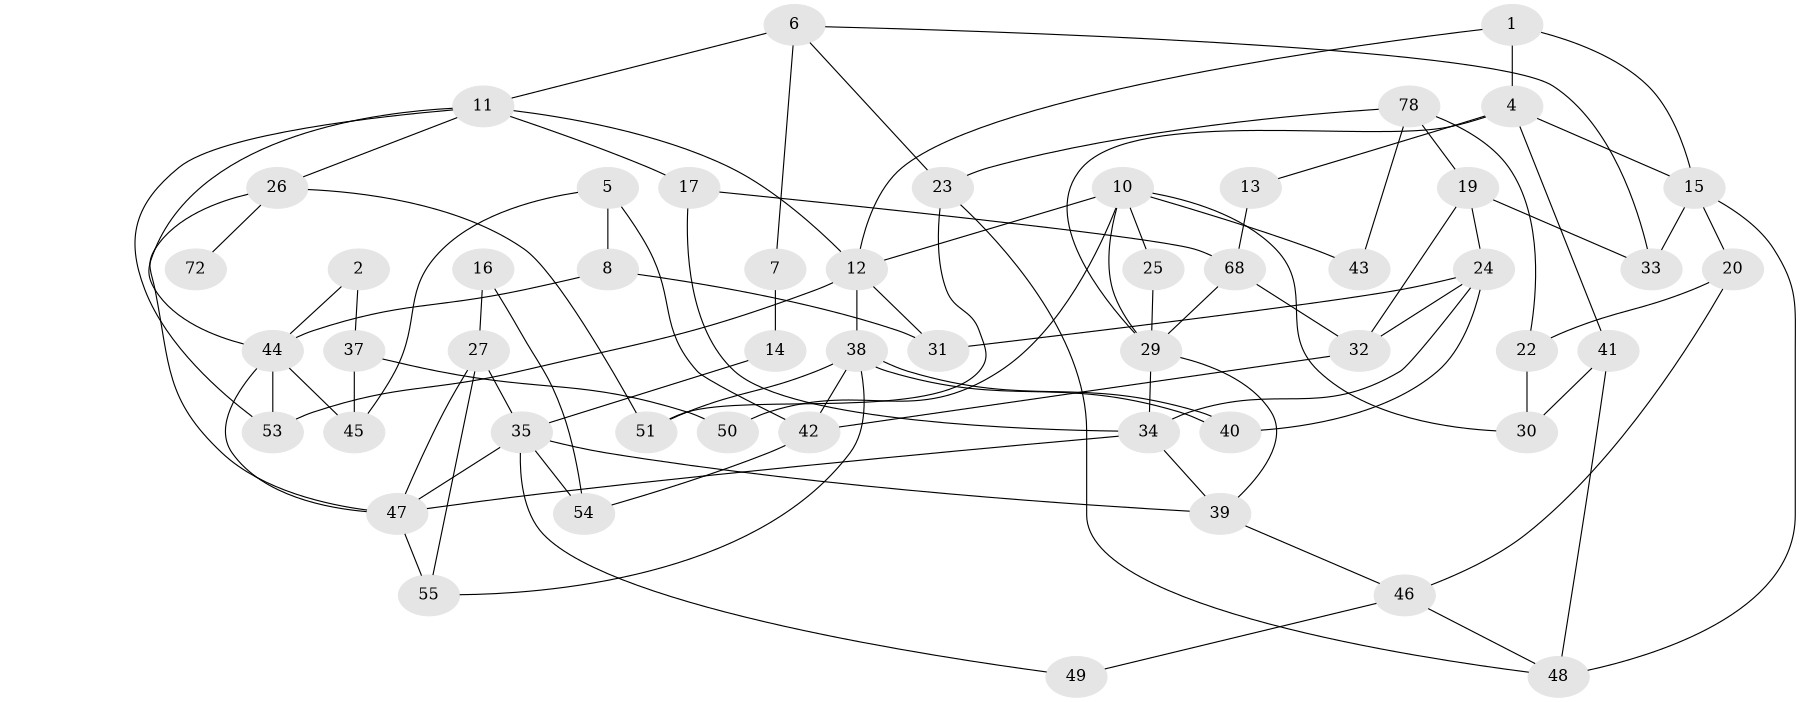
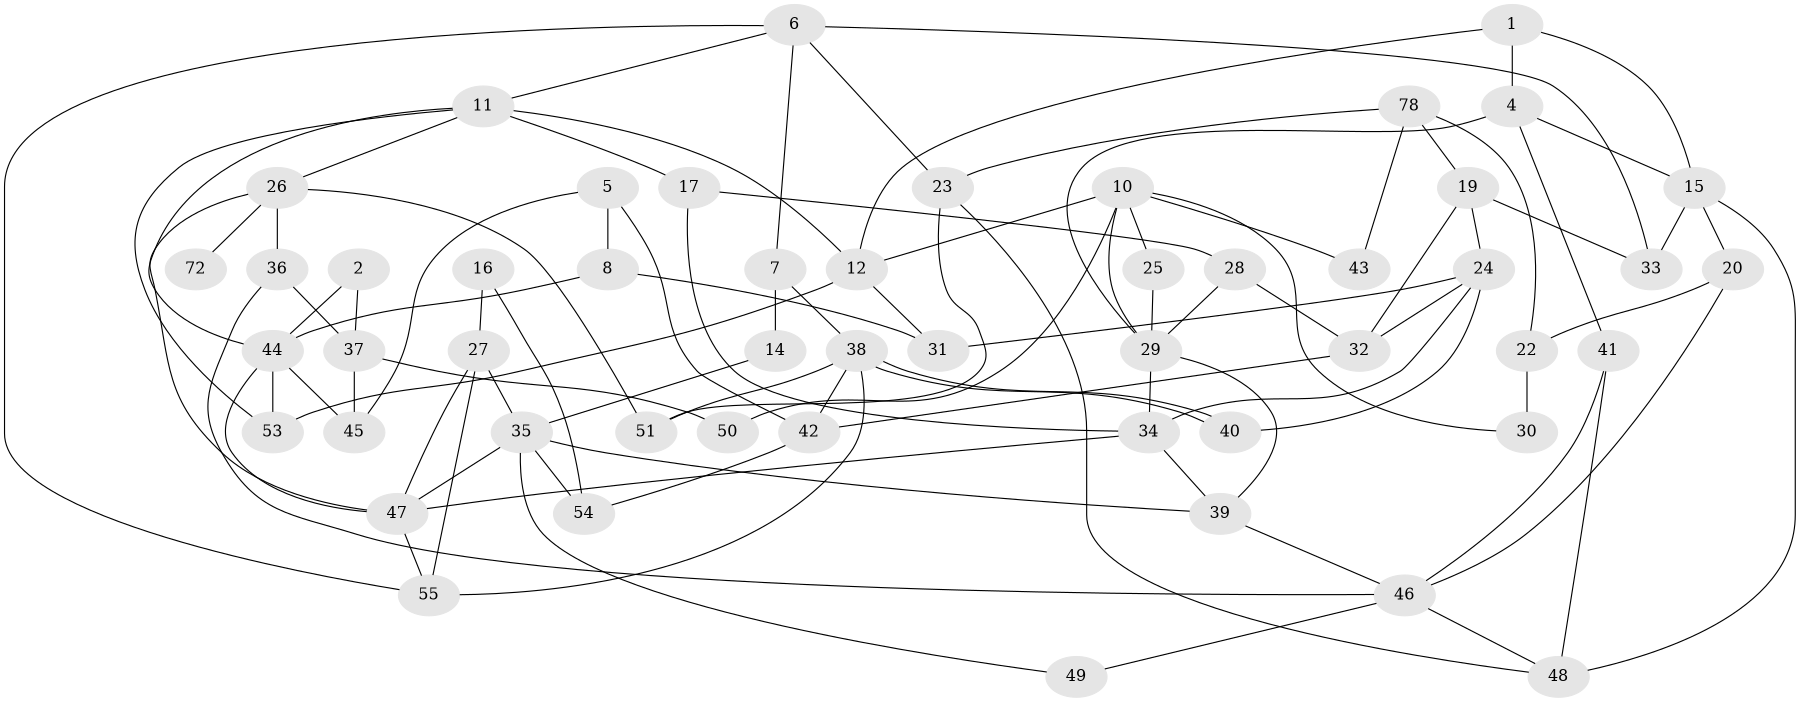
none -> (33, 134)
(1251, 188) -> none
none -> (277, 269)
(1235, 269) -> (1235, 269)
(857, 310) -> (823, 317)
(1568, 392) -> (1535, 492)
